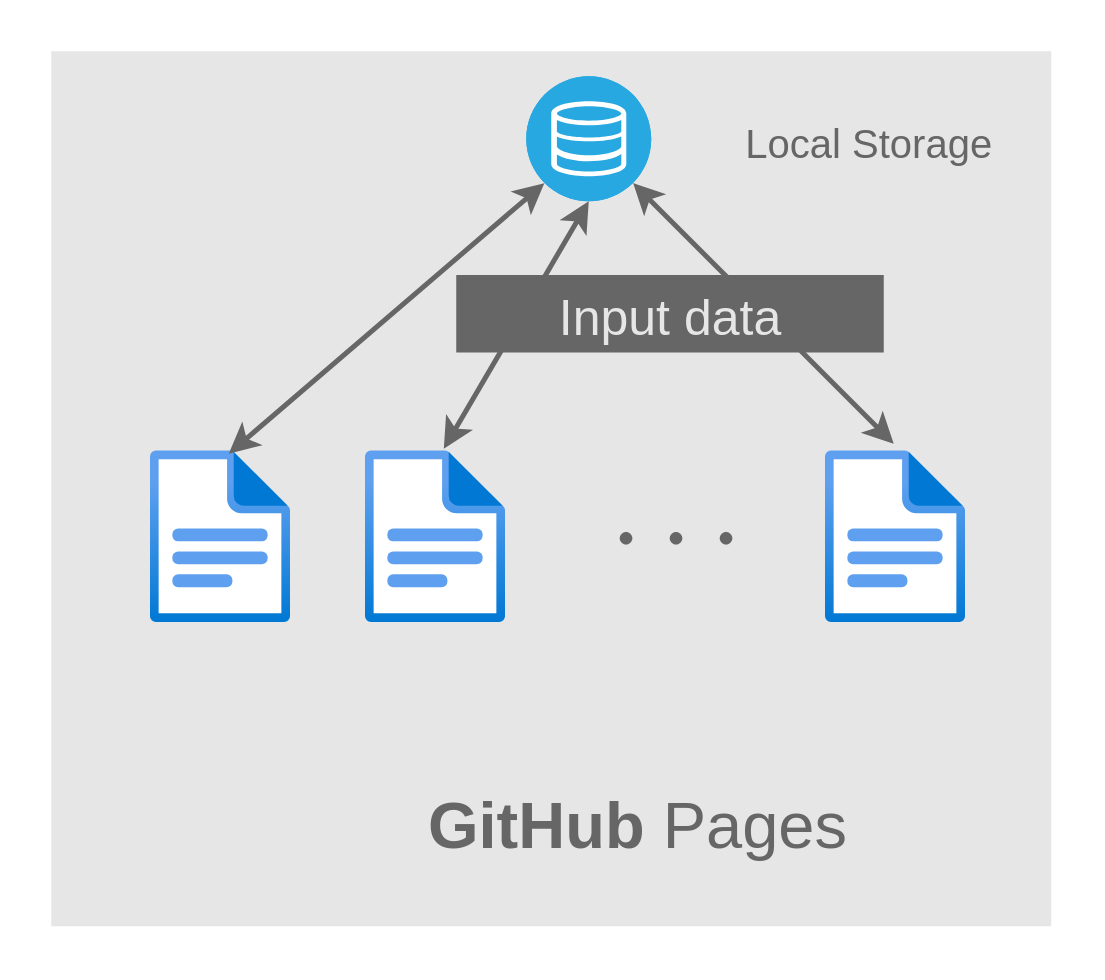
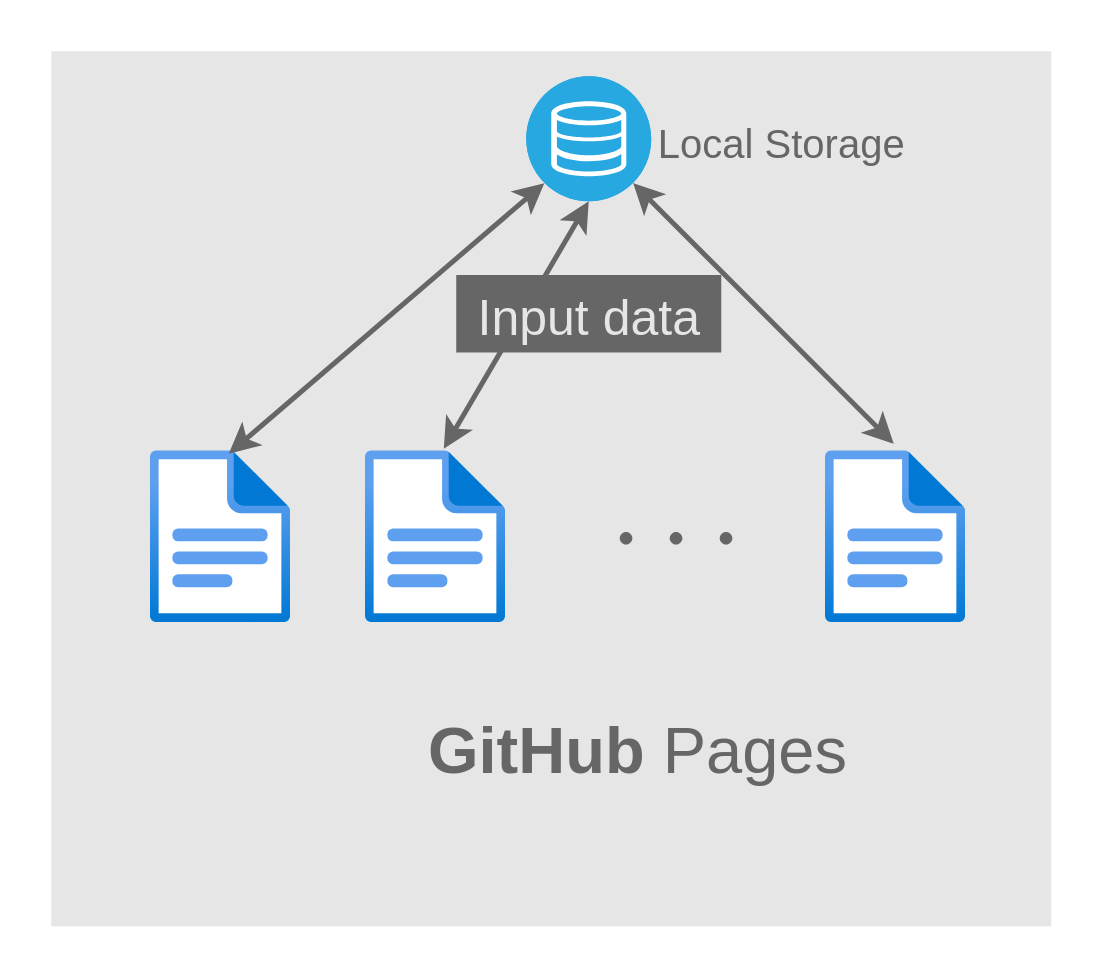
(870, 139) -> (783, 139)
(670, 314) -> (589, 314)
(639, 826) -> (639, 751)
